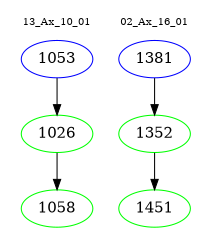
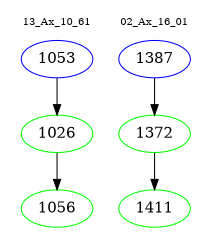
(57, 22) -> (57, 22)
(155, 59) -> (155, 59)
(155, 134) -> (155, 134)
(57, 209) -> (57, 209)
(155, 209) -> (155, 209)
